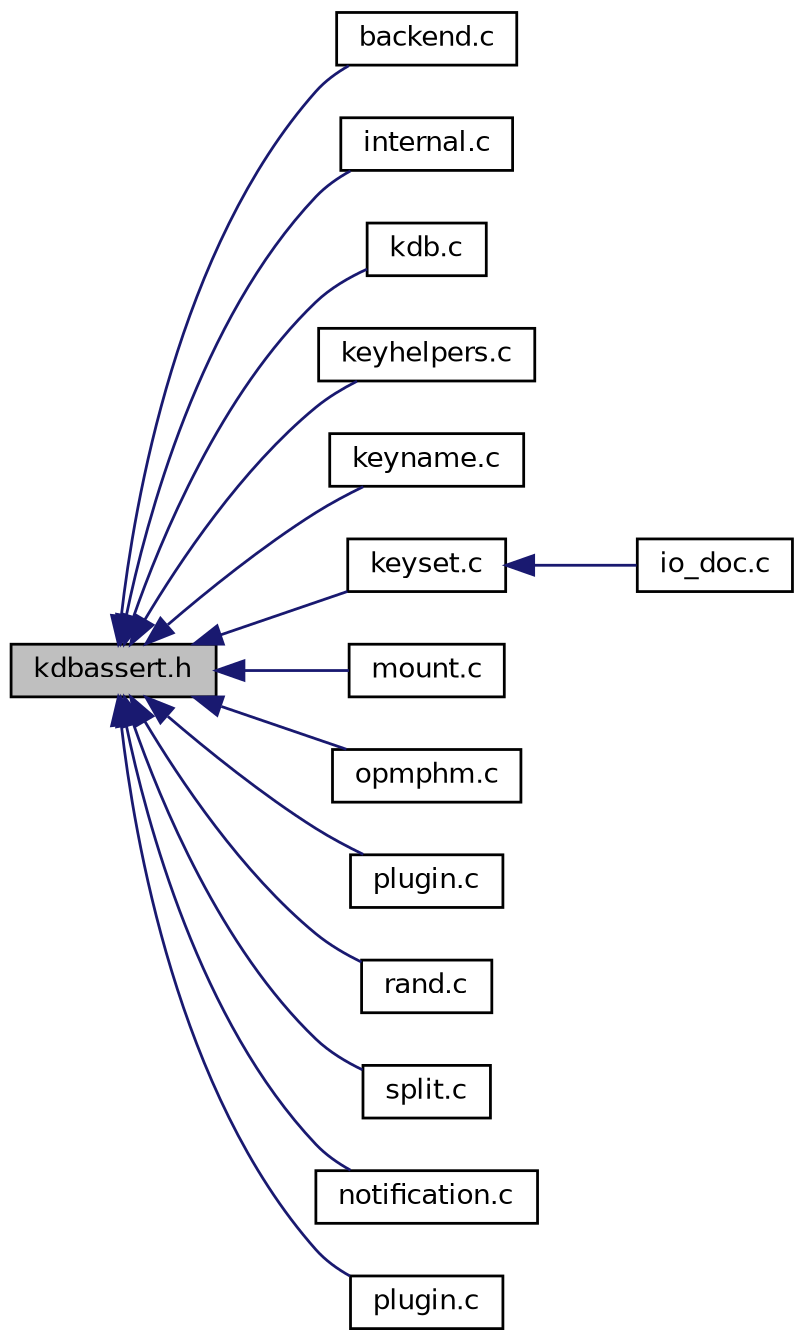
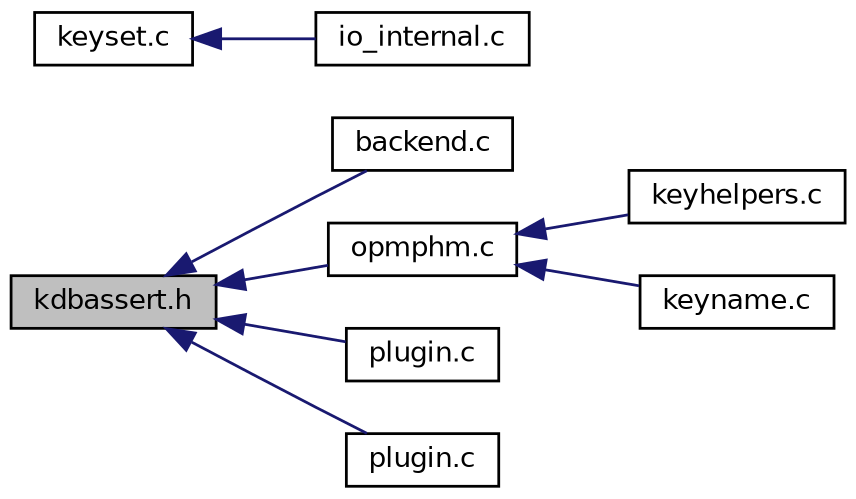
(427, 144) -> none
(427, 249) -> none
(237, 488) -> (587, 222)
(262, 550) -> (592, 278)
(715, 565) -> (423, 39)
(284, 613) -> none
(427, 671) -> none
(427, 986) -> none
(427, 1092) -> none
(427, 1197) -> none
